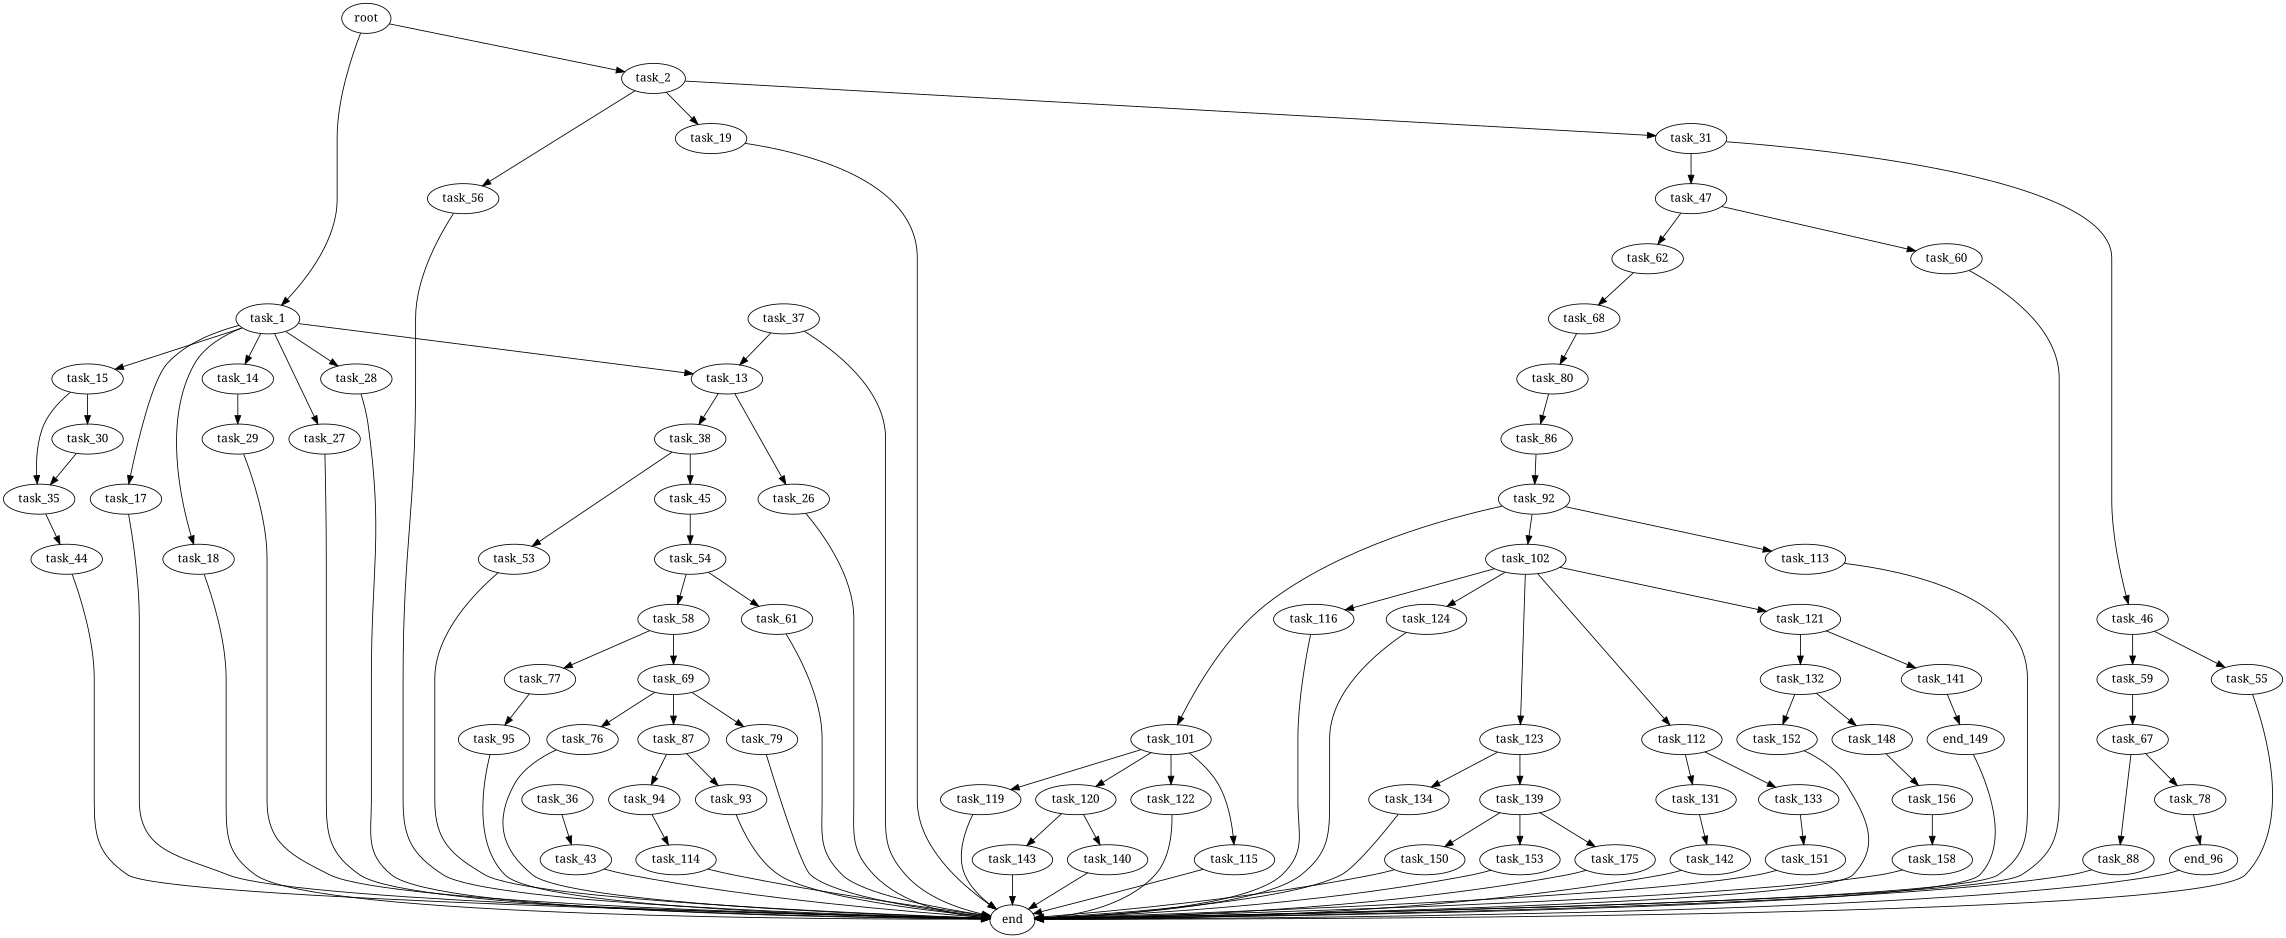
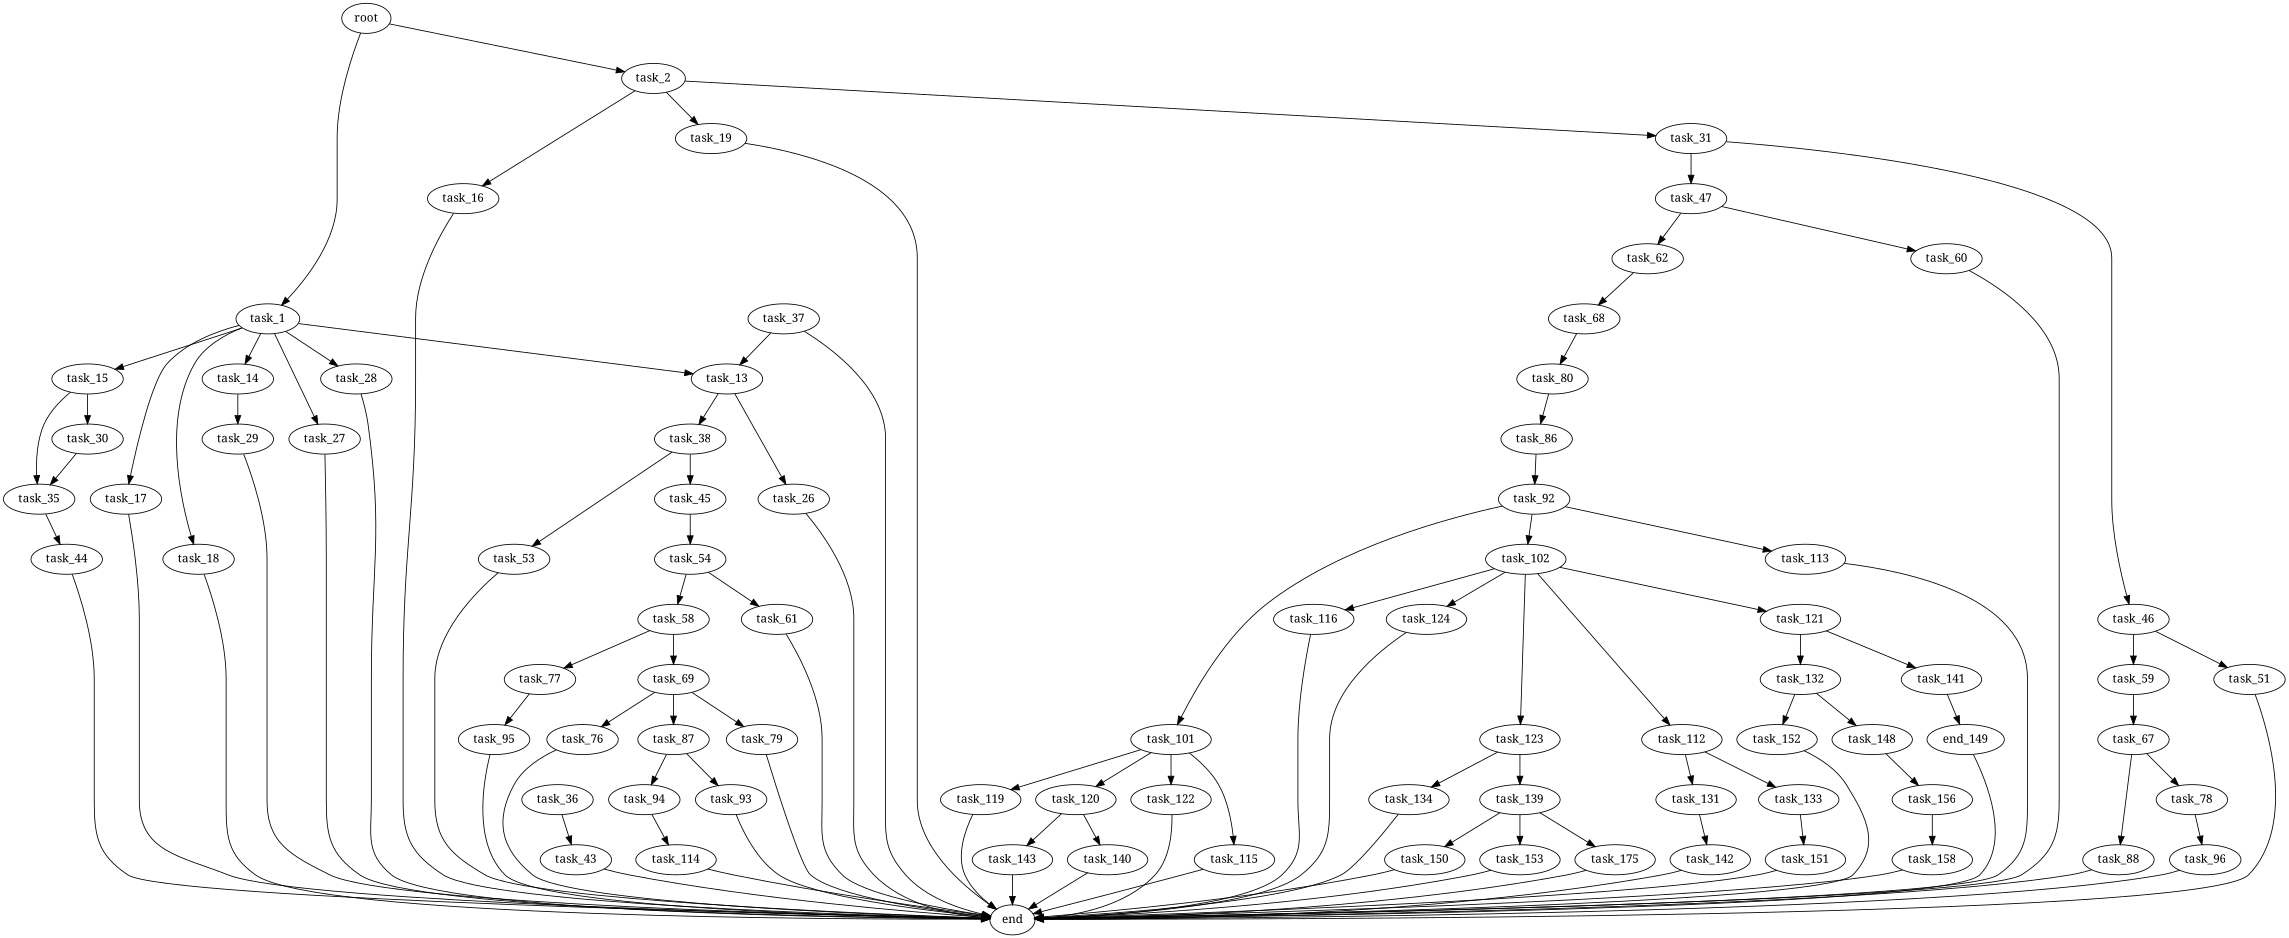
(463, 199) -> (463, 199)
(2247, 679) -> (2249, 679)
(2204, 860) -> (2205, 860)
